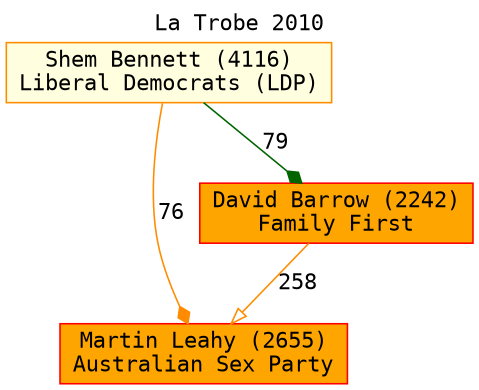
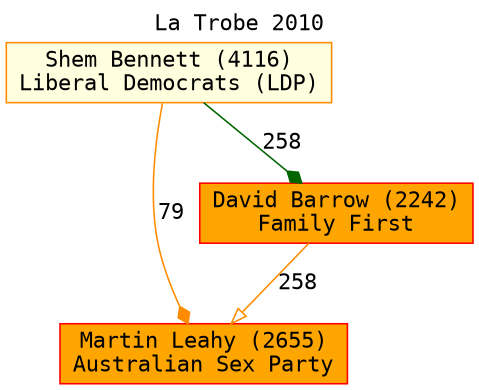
(276, 143) -> (282, 143)
(171, 213) -> (171, 213)
